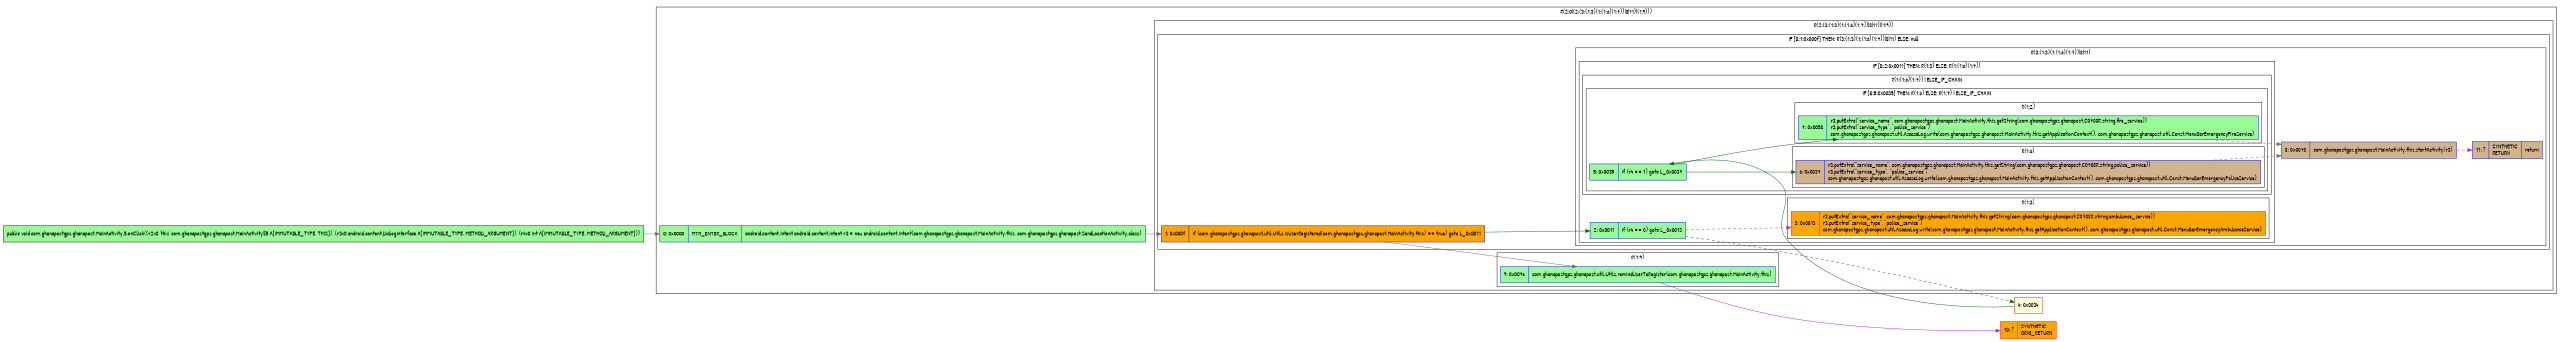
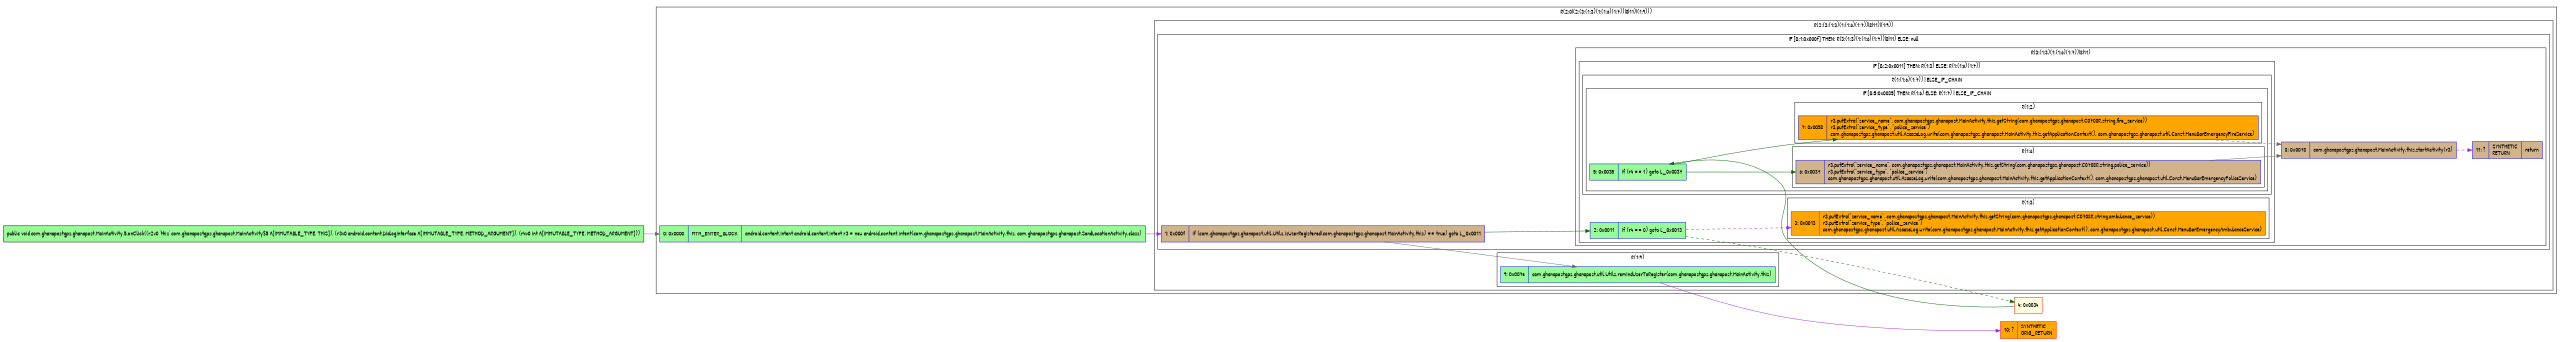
(2028, 128) -> (2028, 128)
(2243, 158) -> (2243, 158)
(1323, 234) -> (1323, 234)
